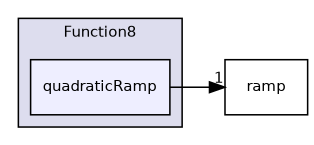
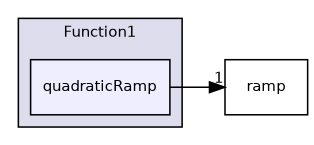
(100, 33) -> (100, 33)
